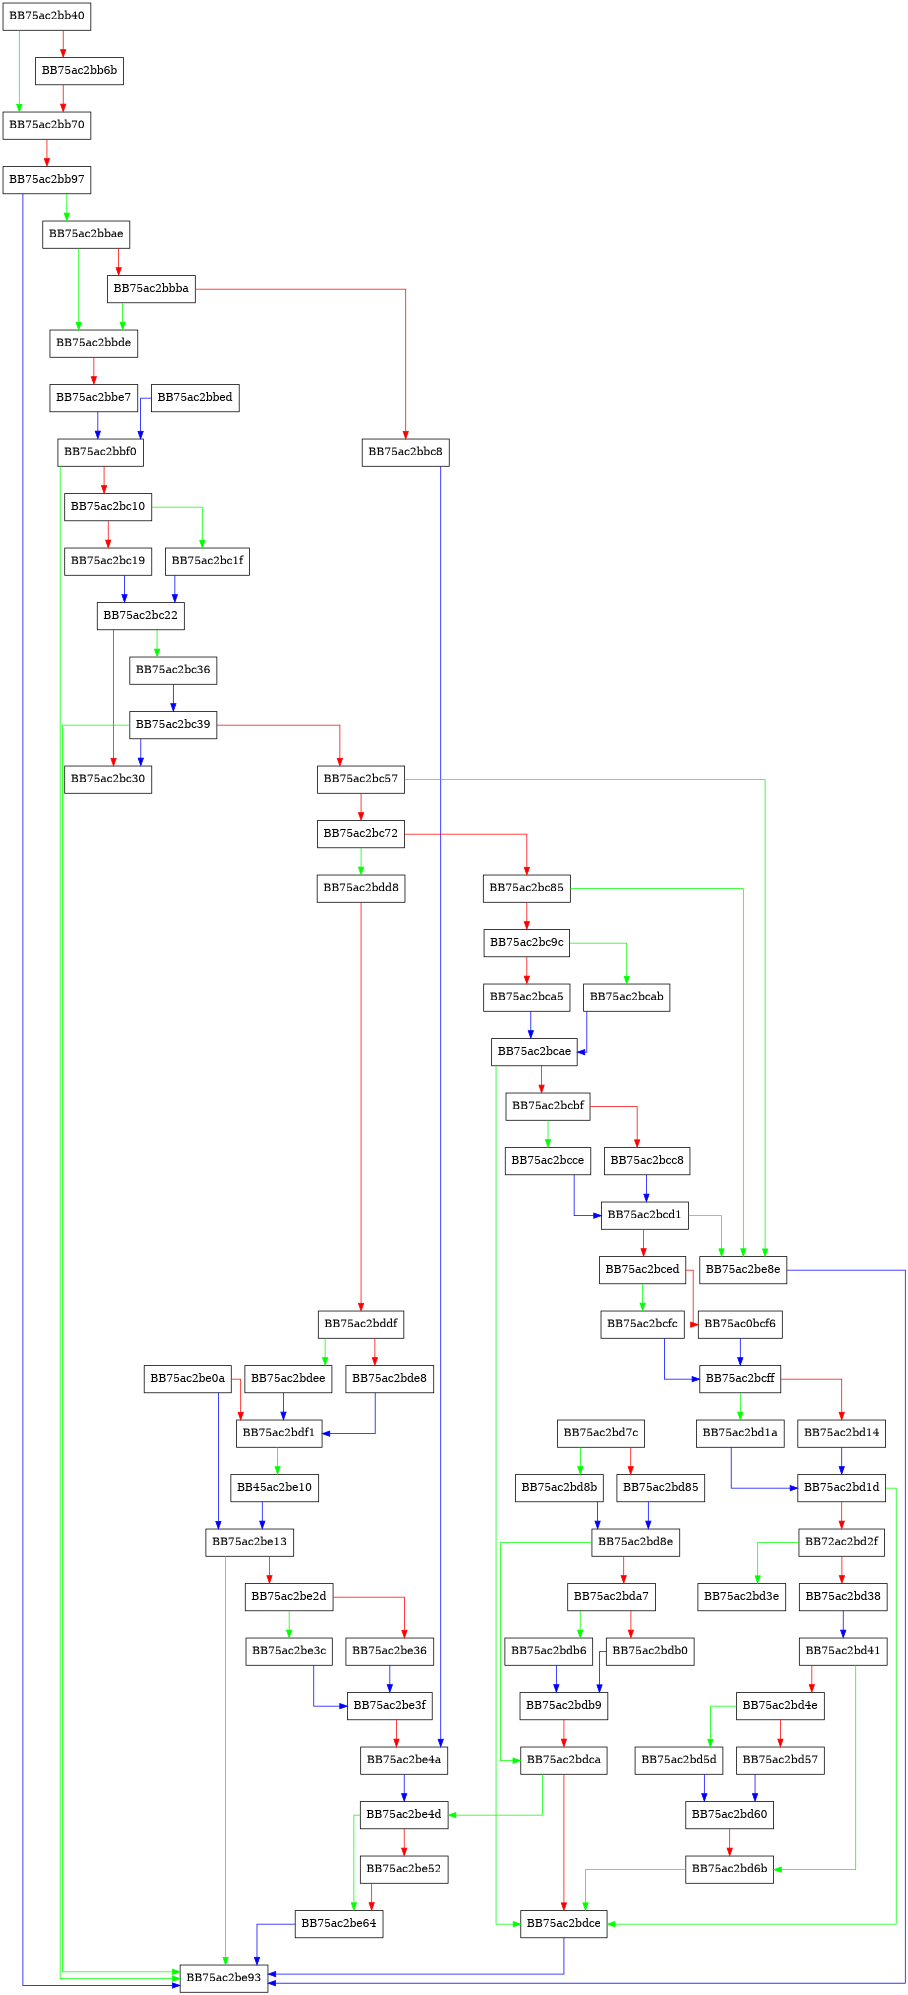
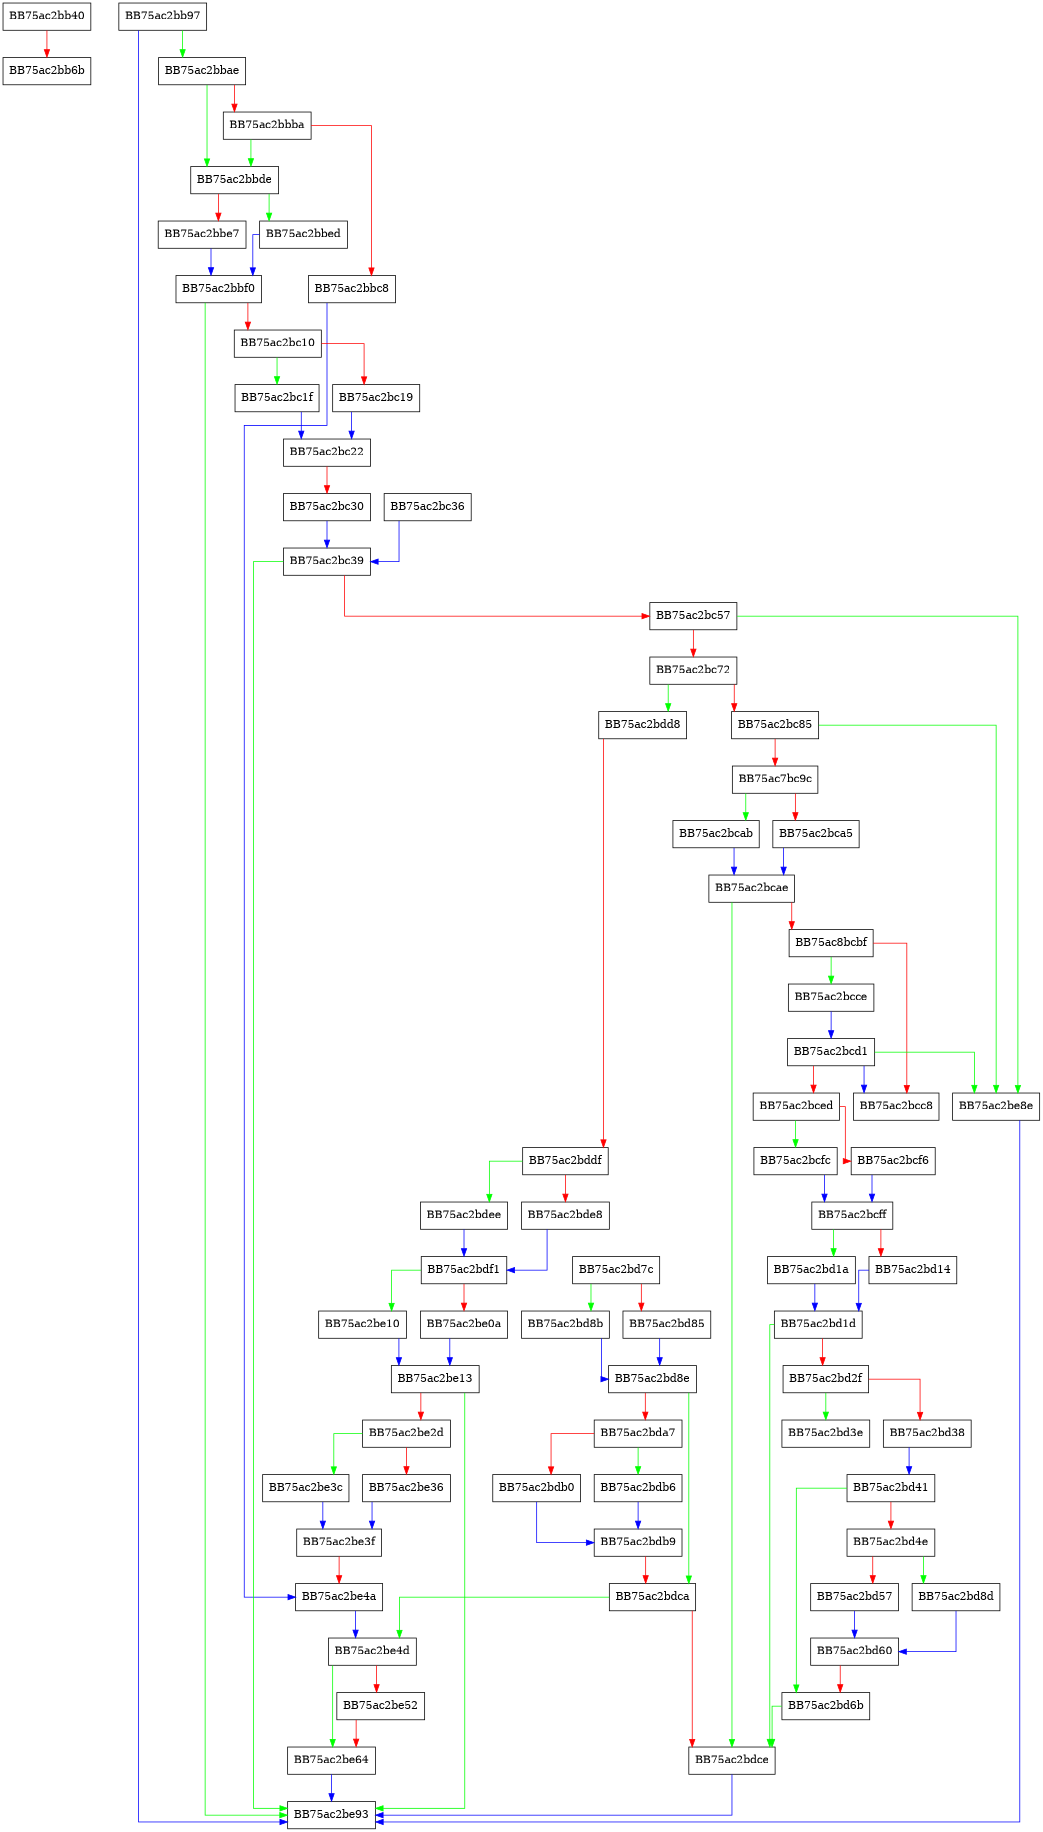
(47, 126) -> none
none -> (269, 204)
(157, 640) -> none
(141, 749) -> (327, 531)
(527, 943) -> (775, 780)
(548, 1107) -> (831, 943)
(646, 1185) -> (864, 1076)
(740, 1325) -> (893, 1161)
(241, 1391) -> (464, 1294)
(275, 1488) -> (363, 1325)
(842, 1543) -> (826, 1379)
(679, 1761) -> (956, 1597)
